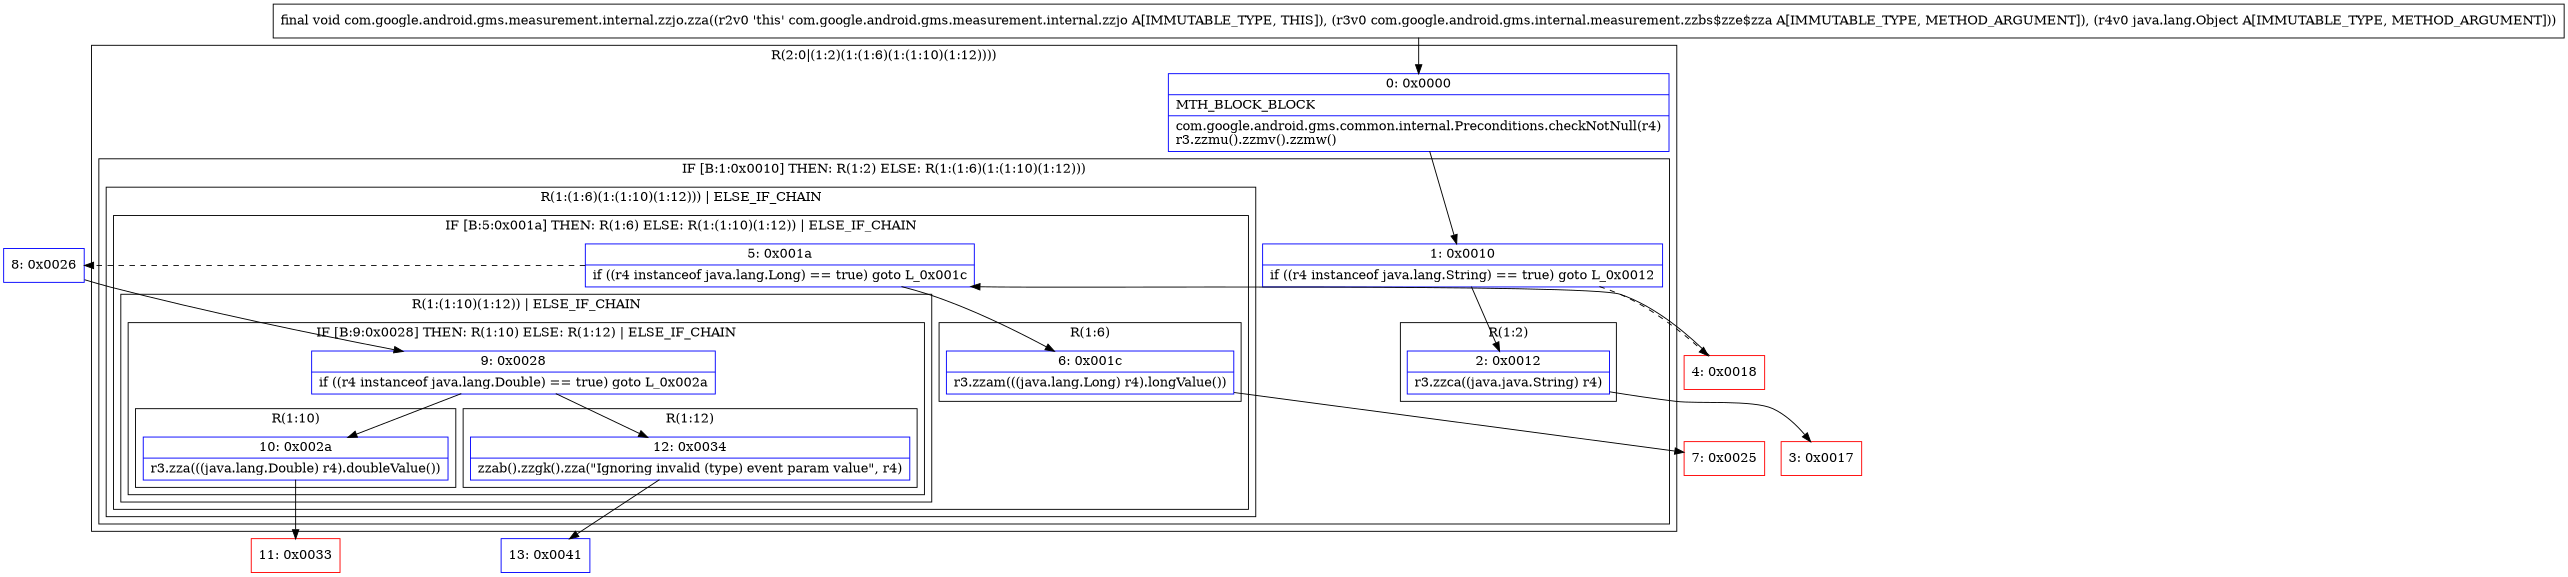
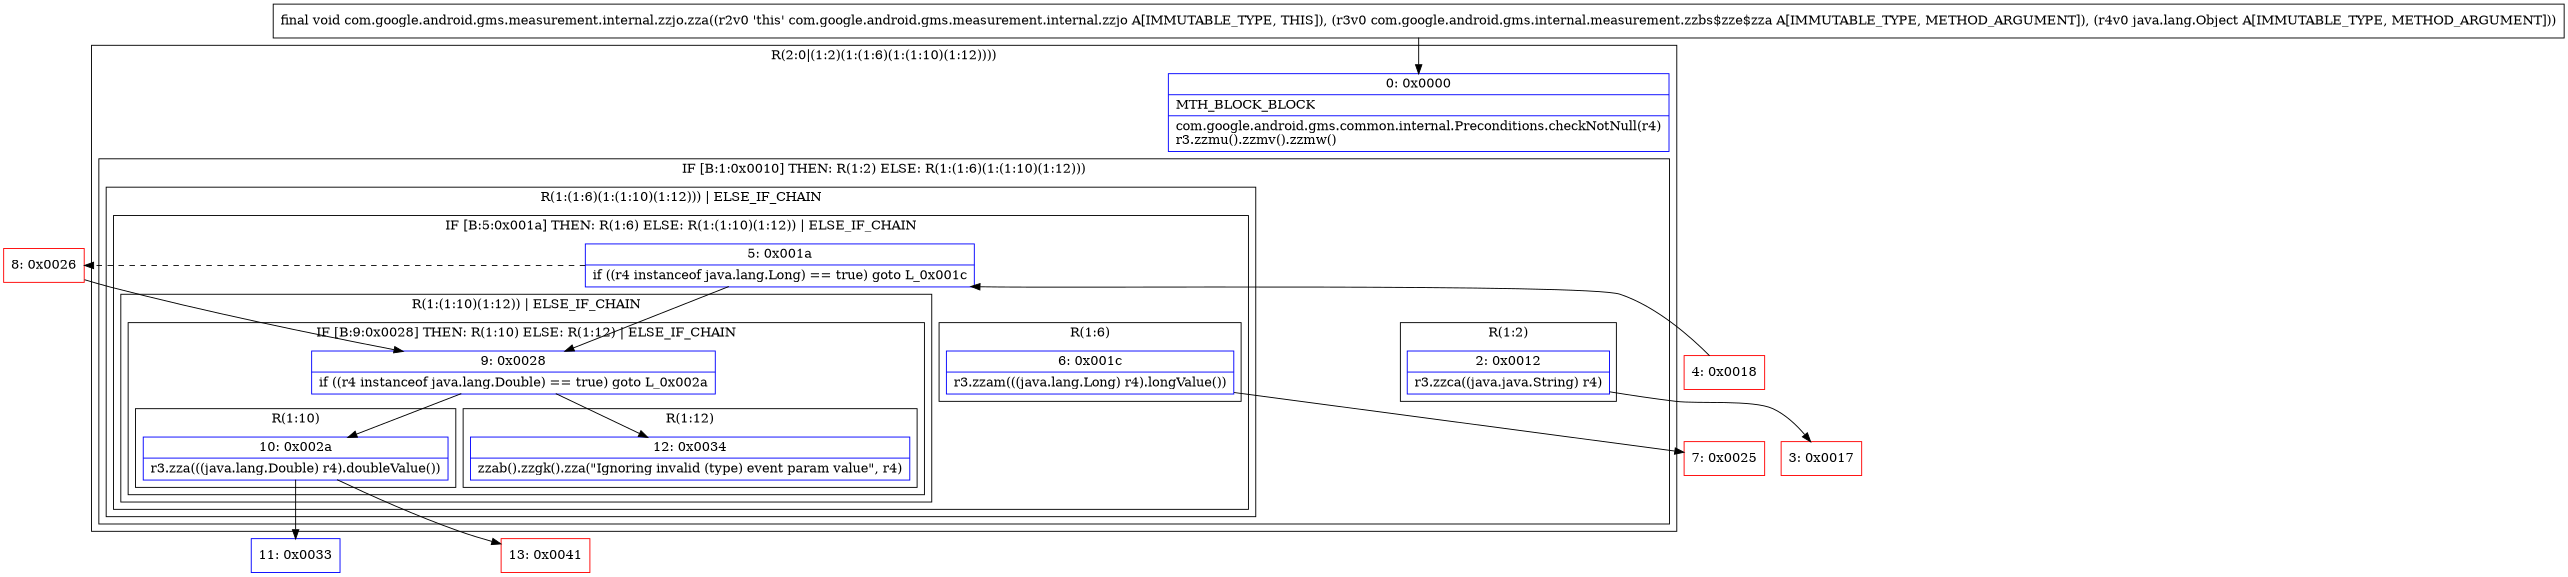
(44, 265) -> (44, 265)
(1463, 265) -> none
(976, 312) -> (655, 316)
(618, 507) -> (413, 514)
(296, 556) -> (296, 556)
(546, 556) -> (546, 556)
